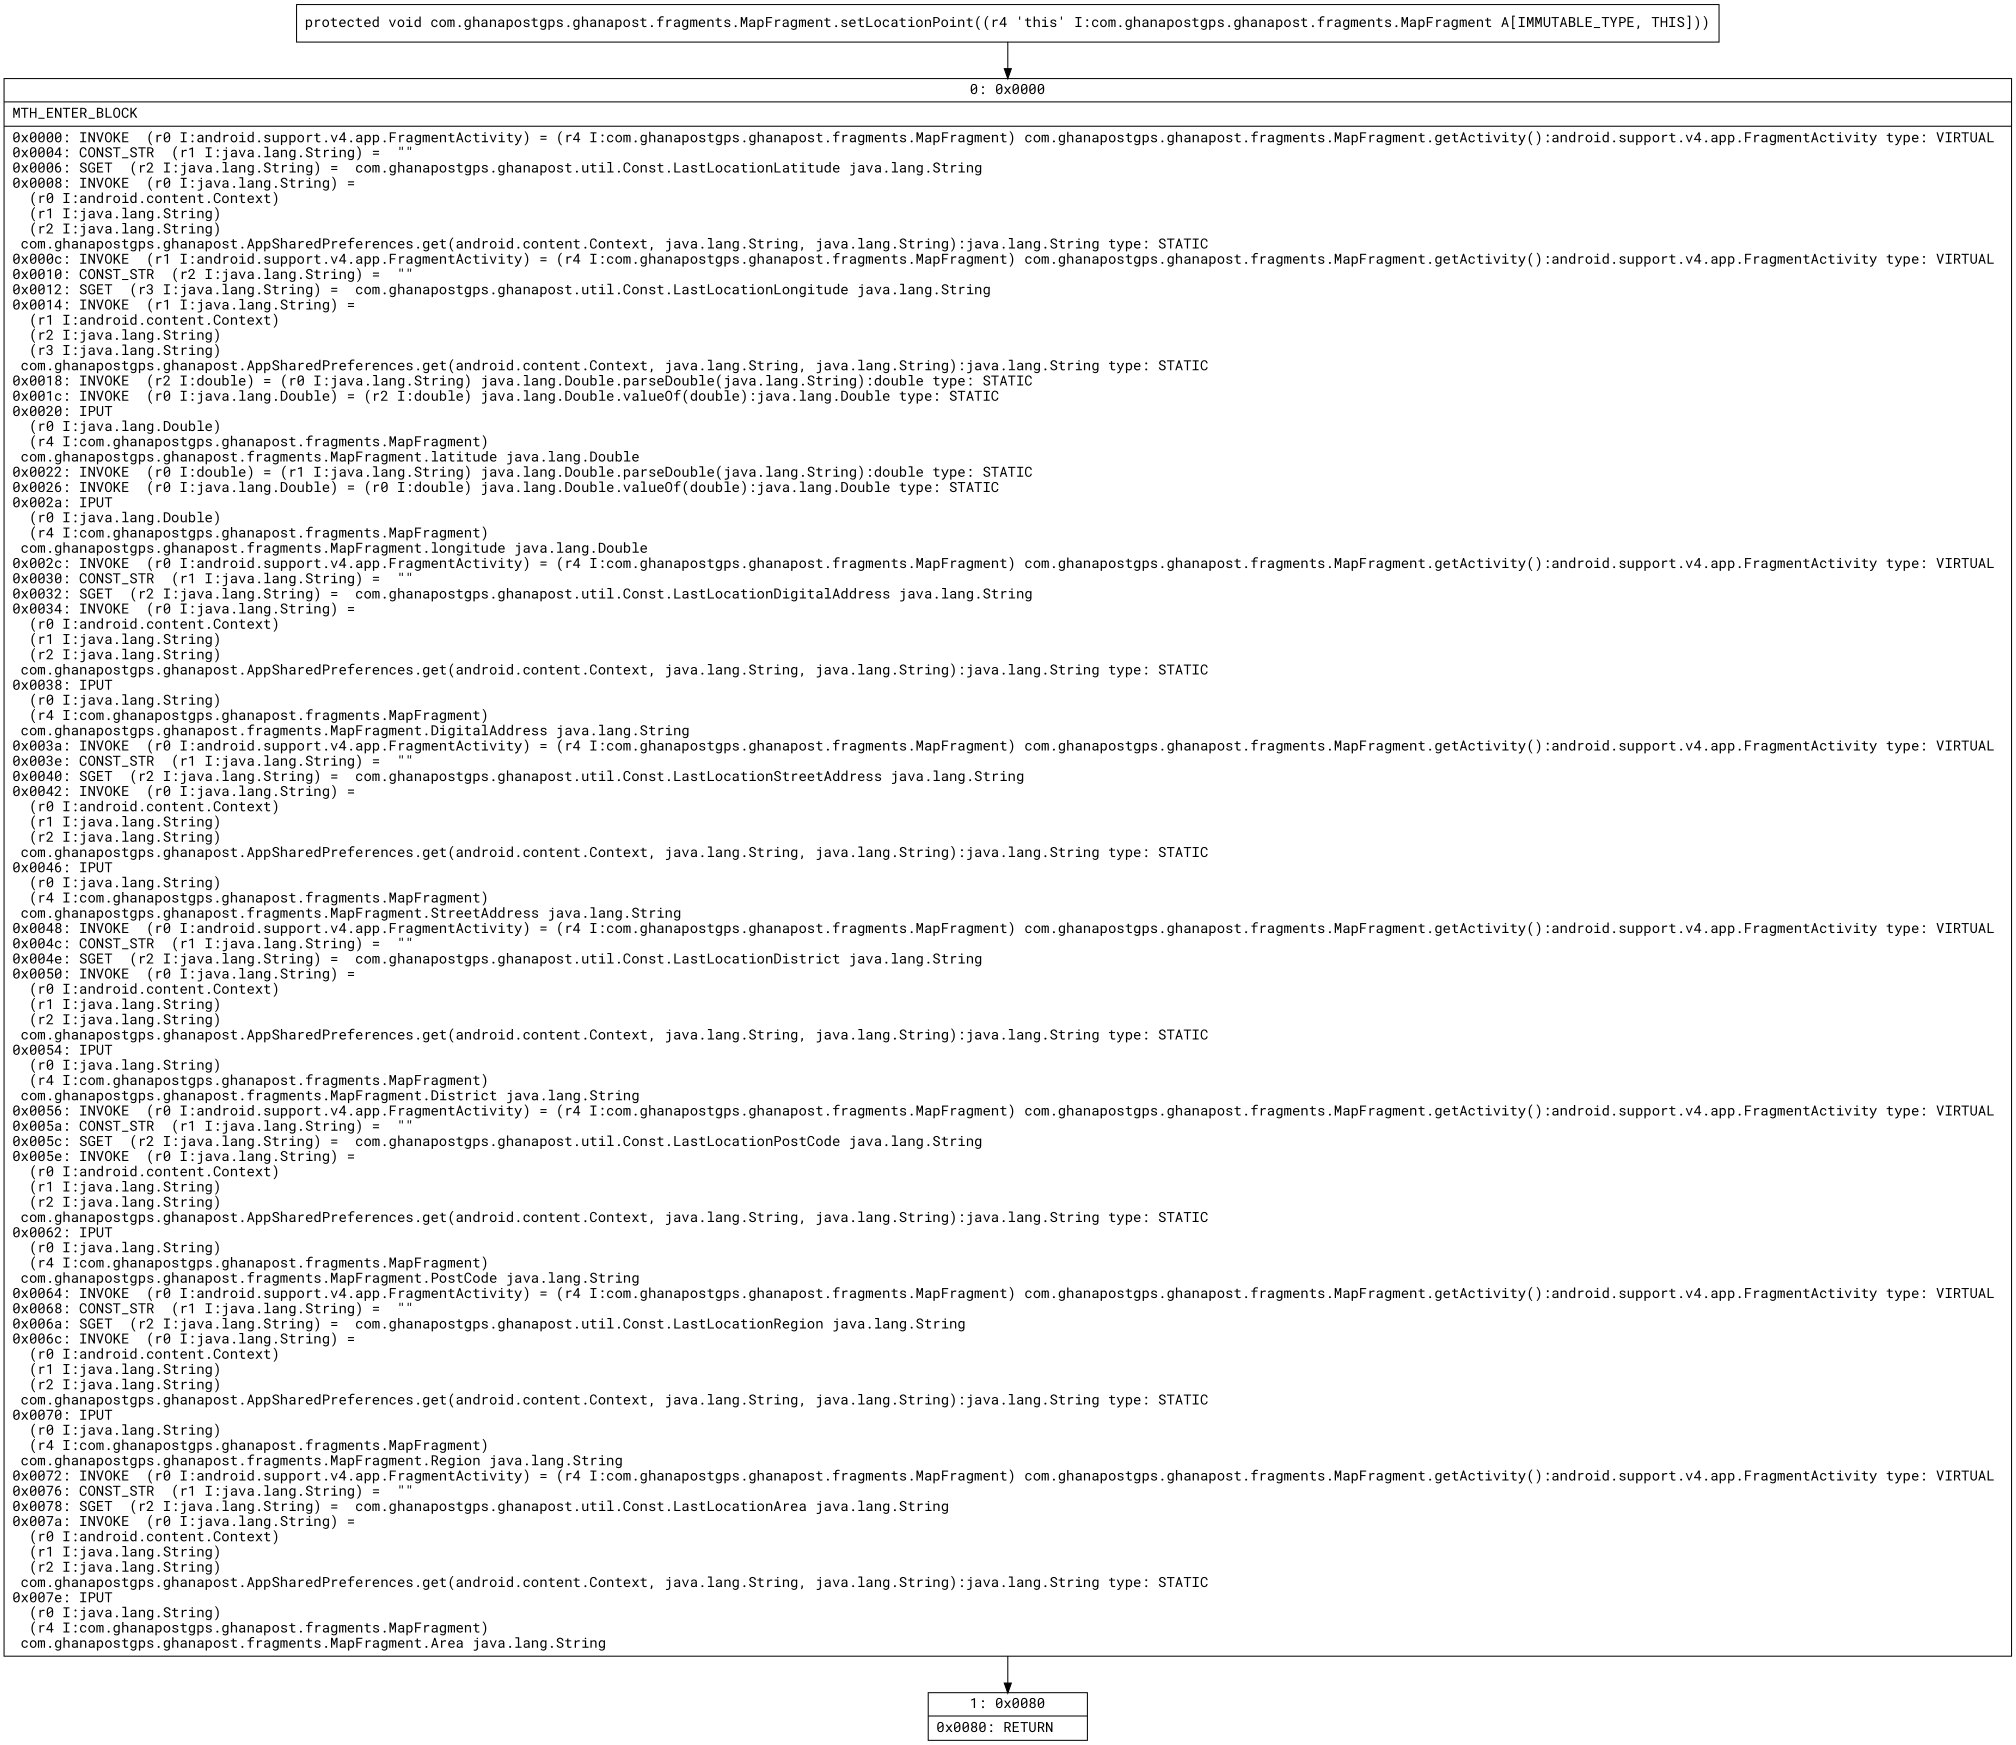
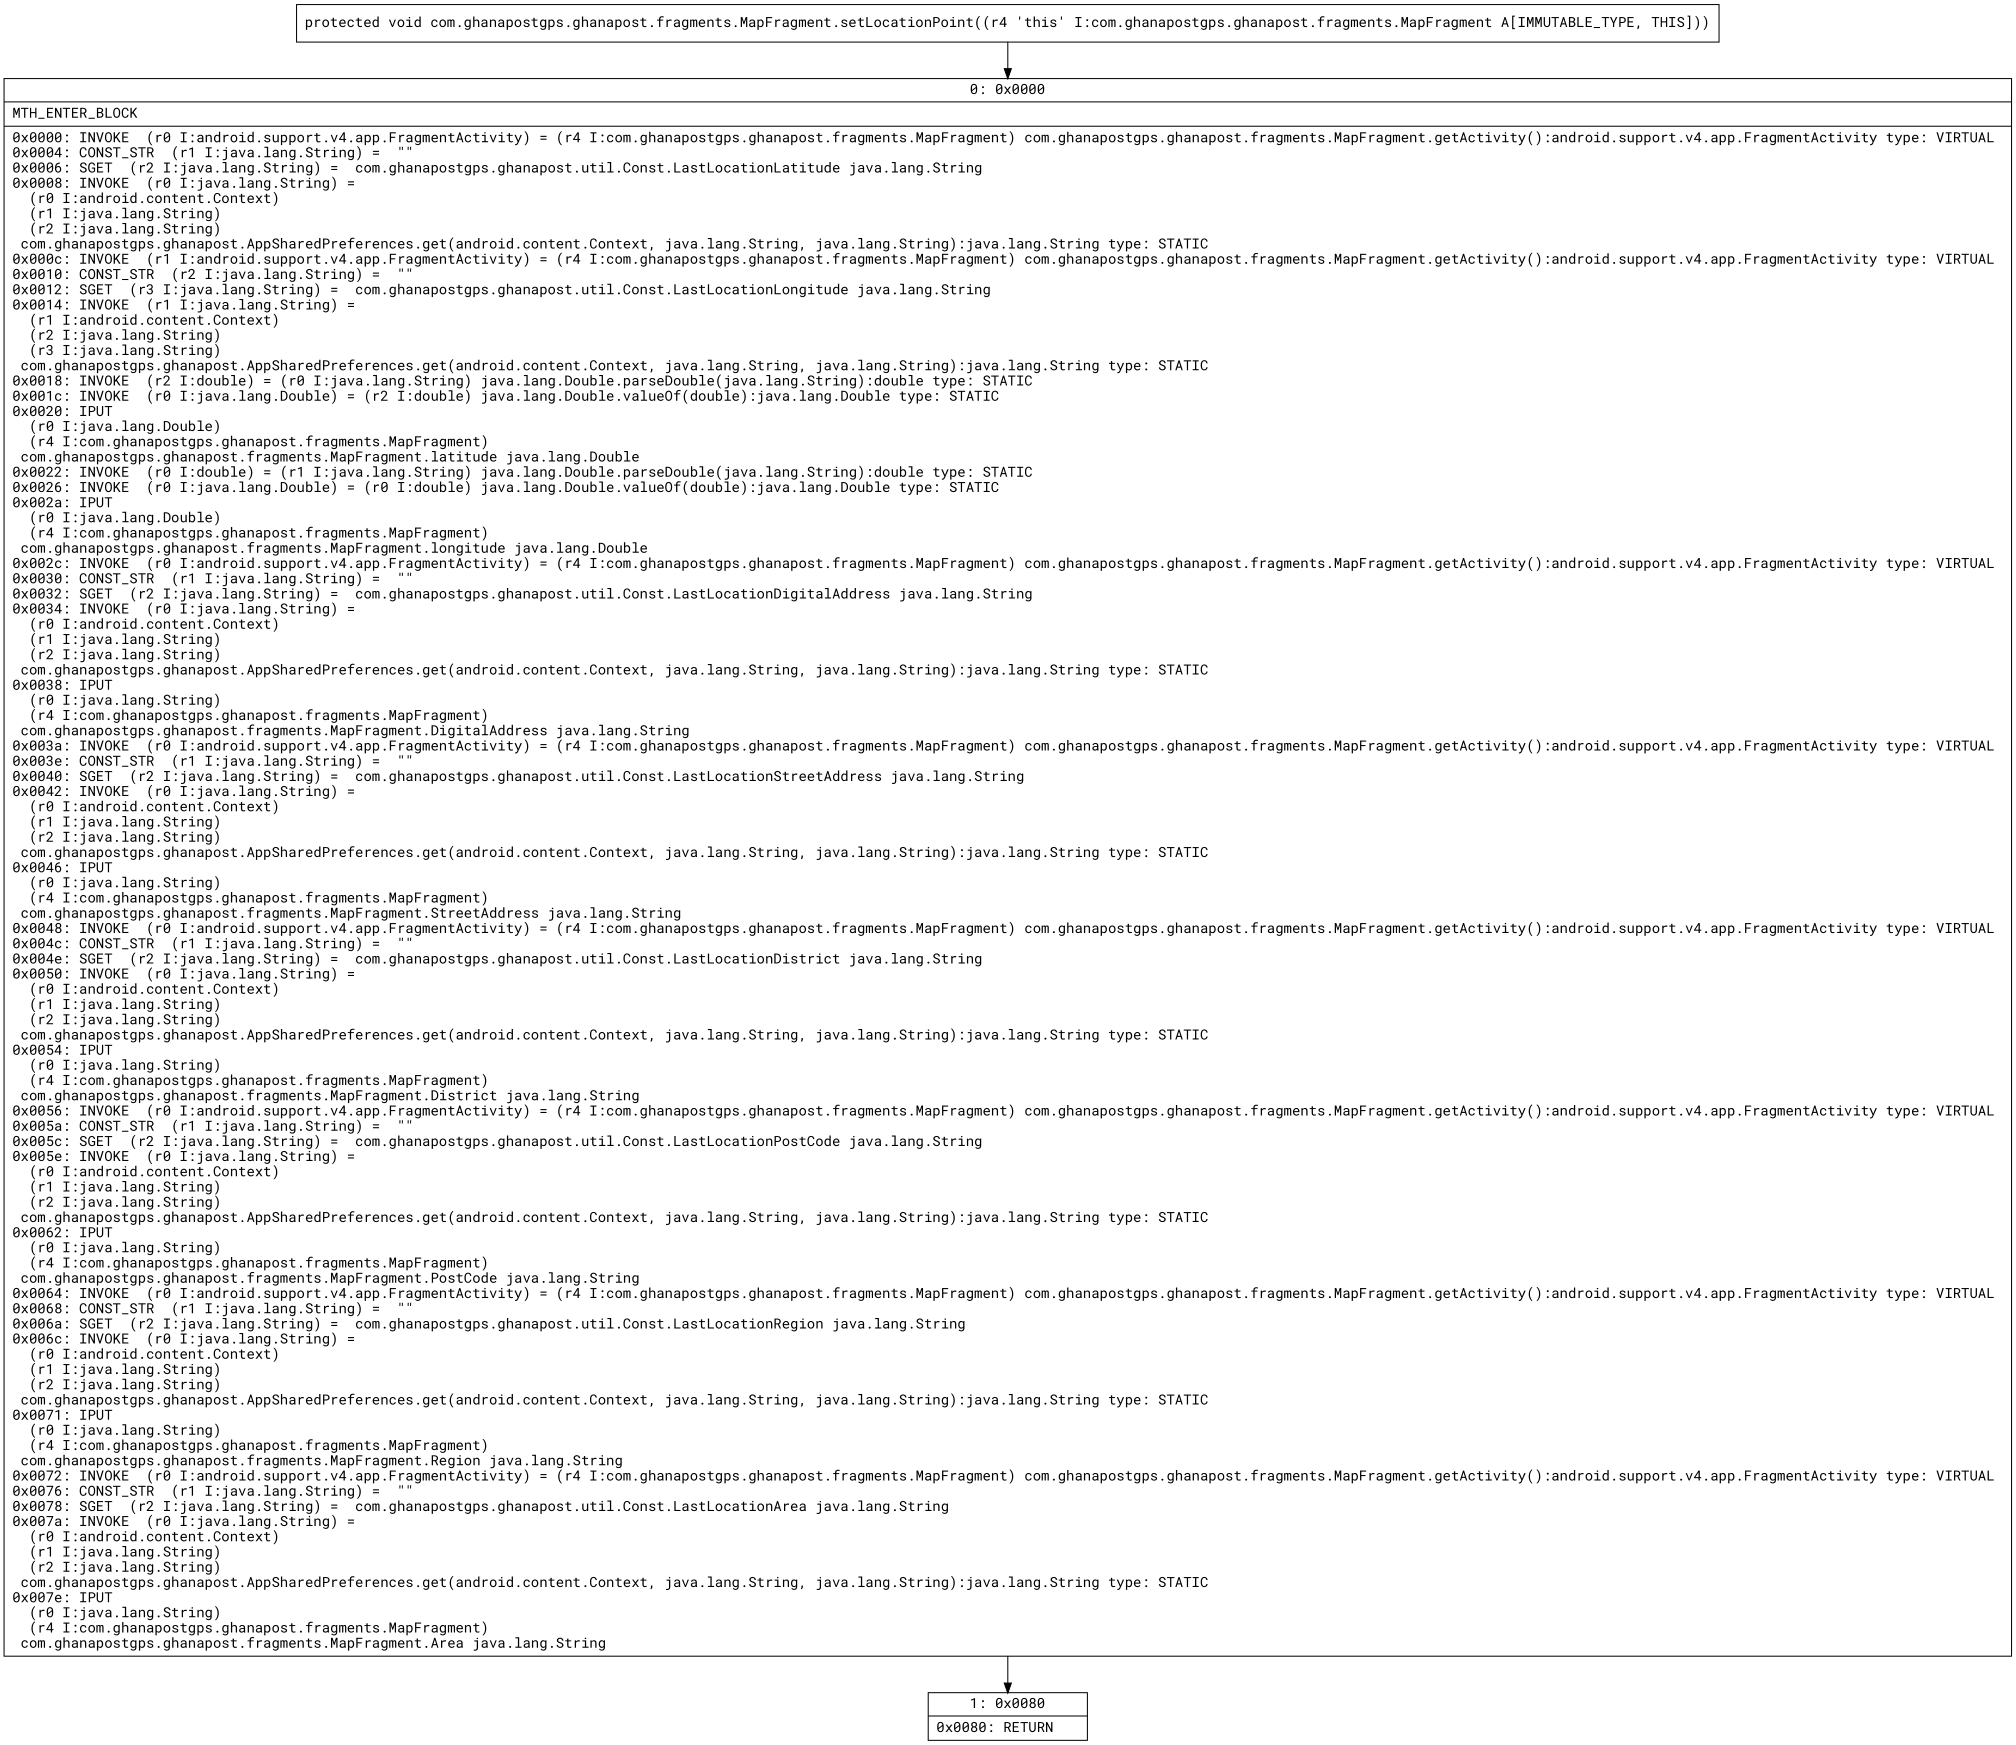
(71, 1415) -> (71, 1415)
